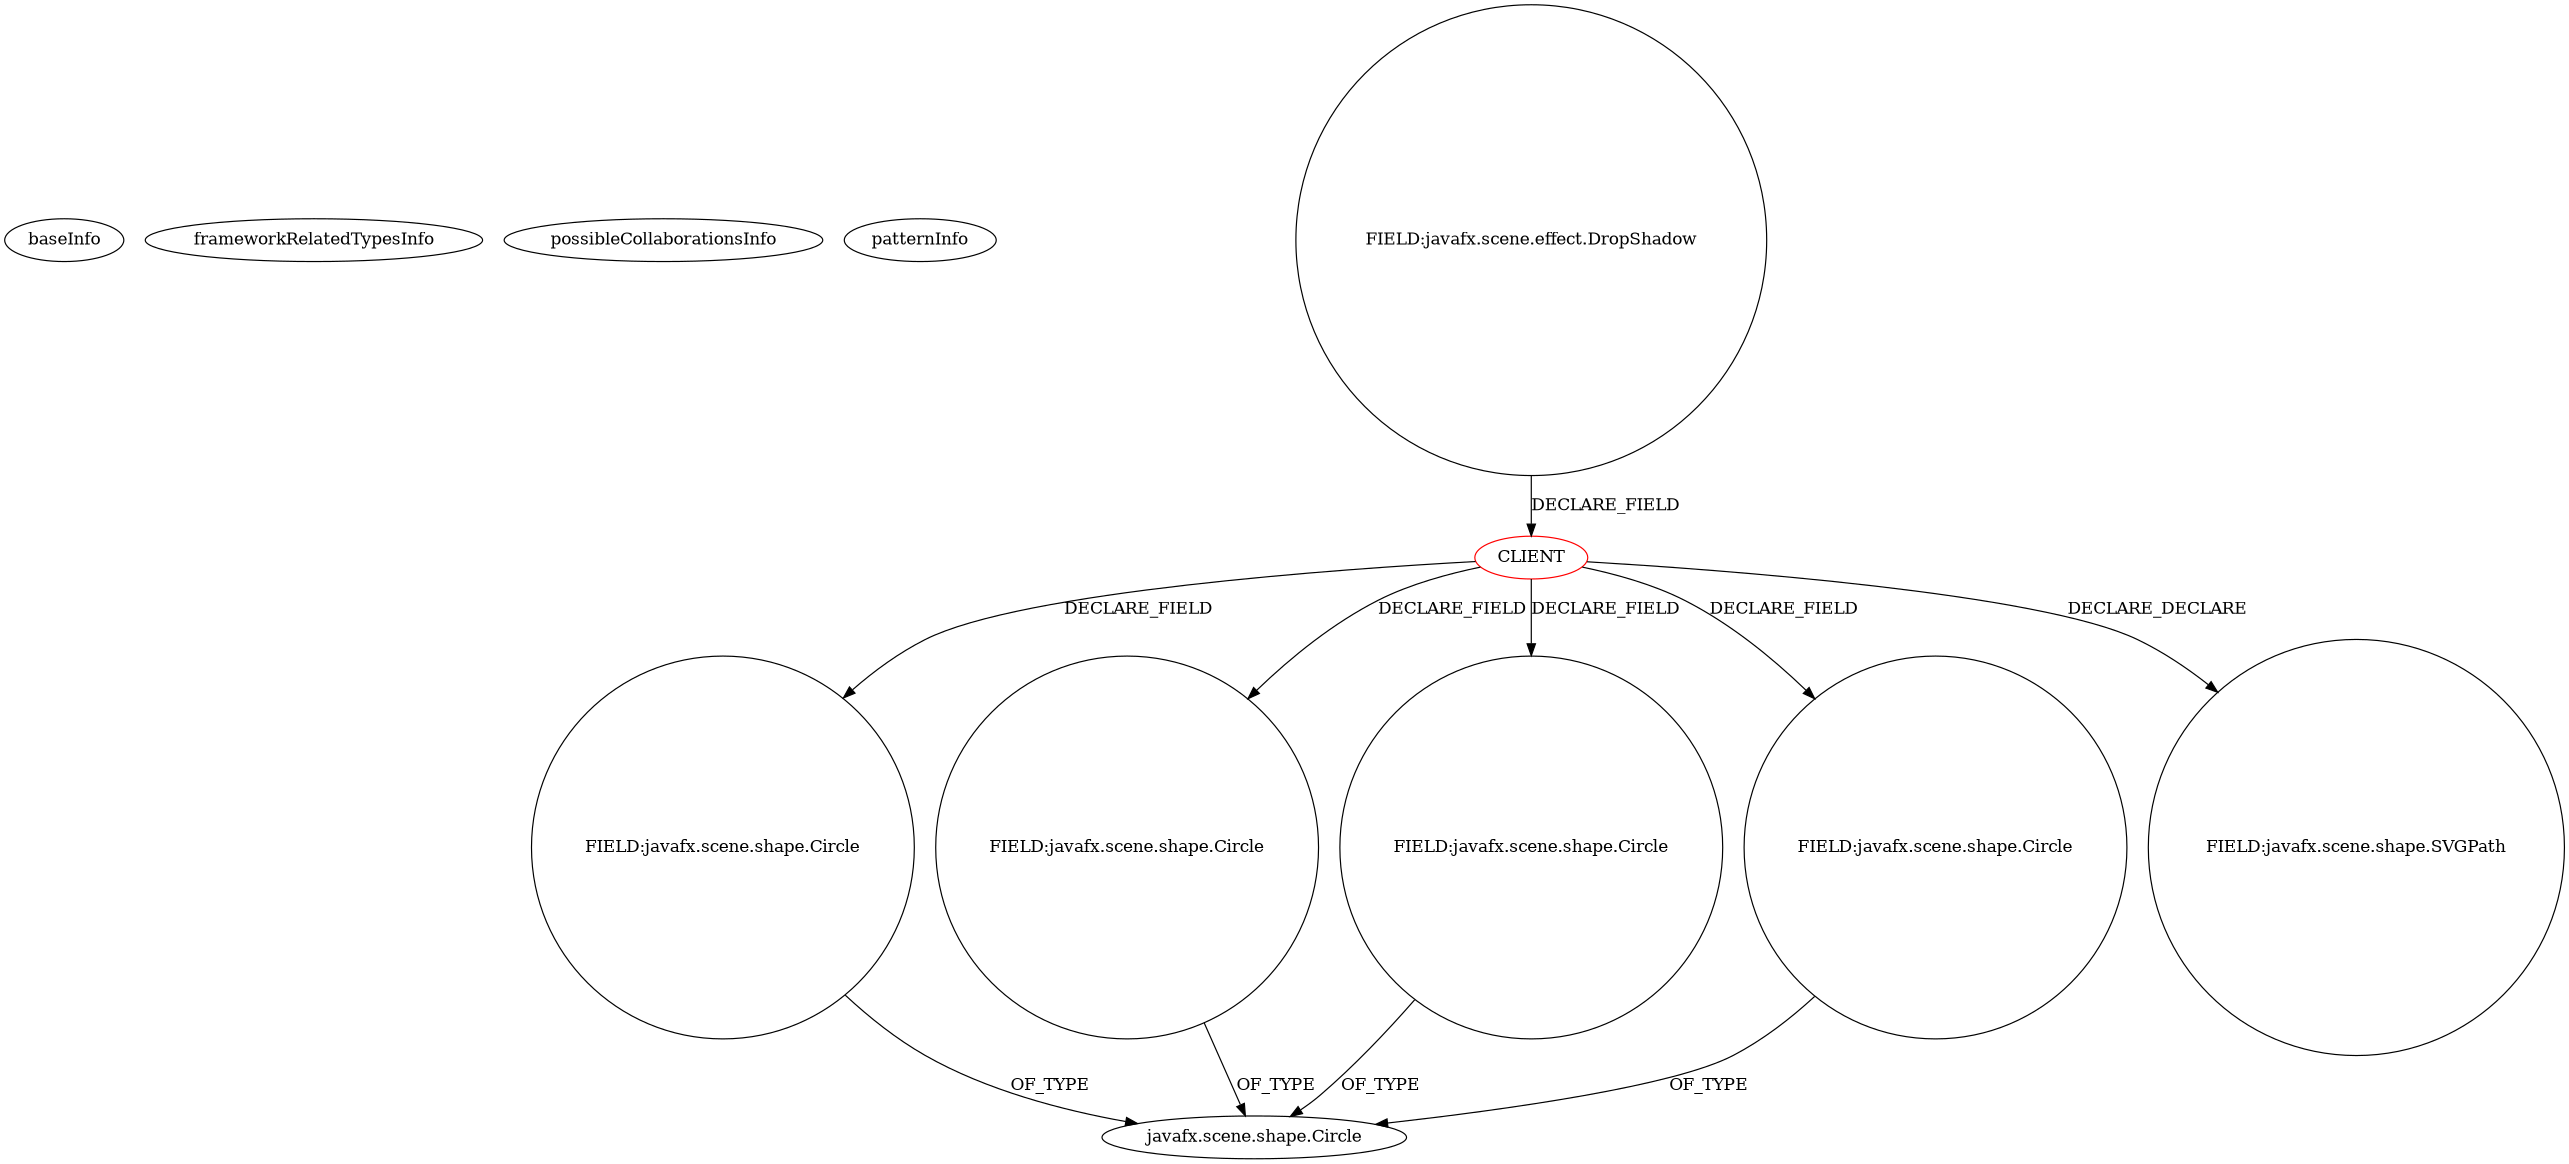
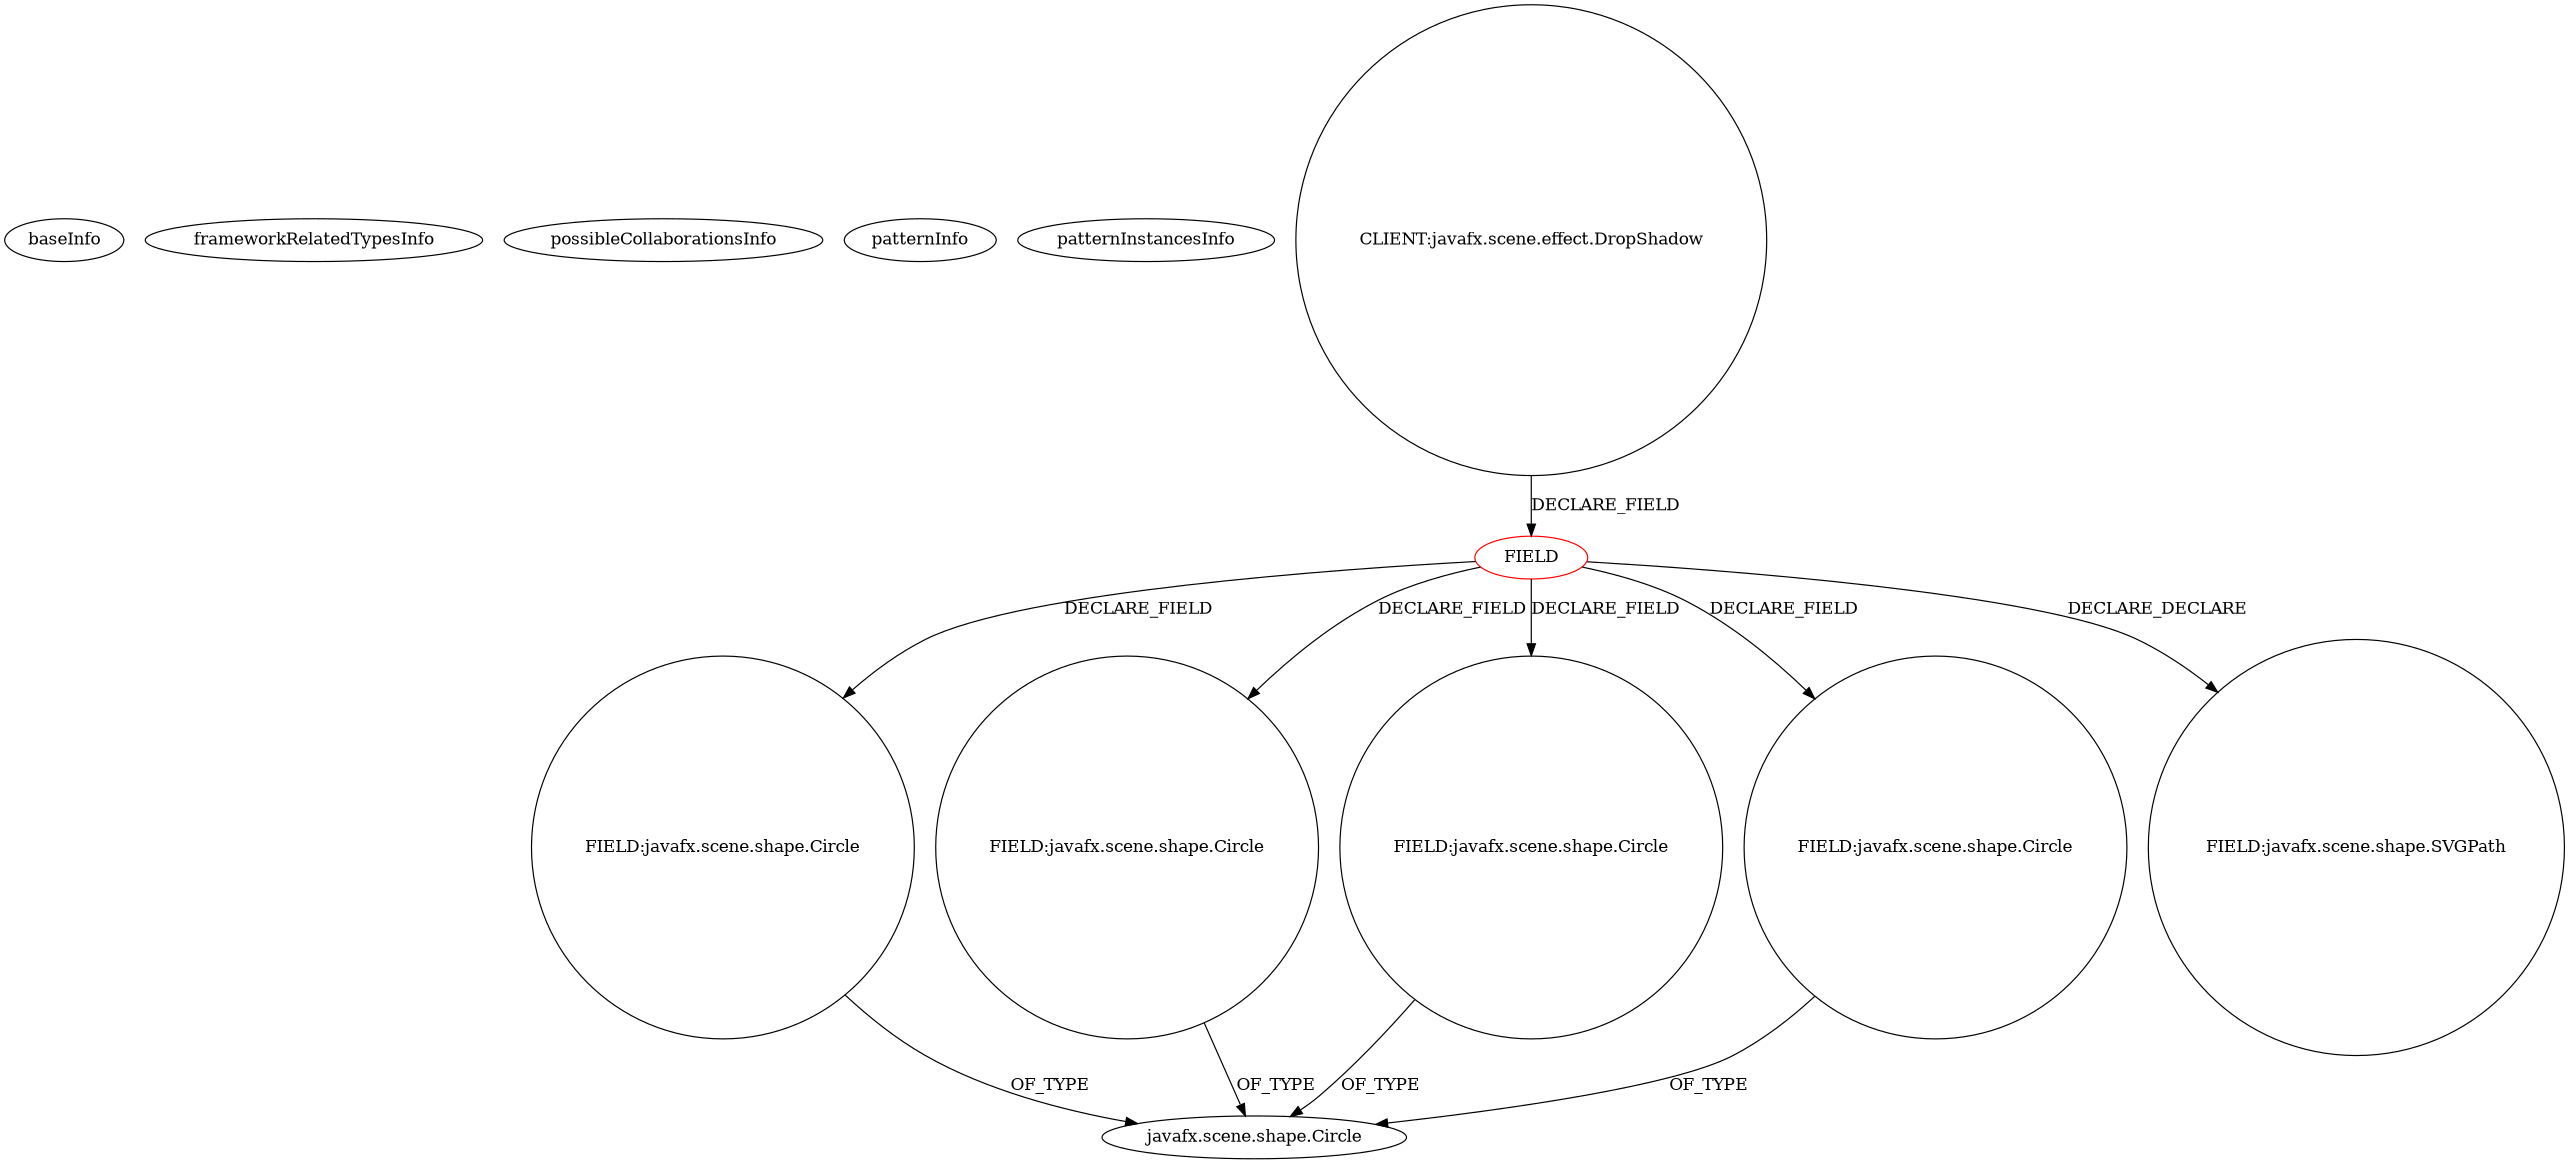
none -> (1146, 240)
(1531, 240) -> (1531, 240)
(1531, 558) -> (1531, 558)
